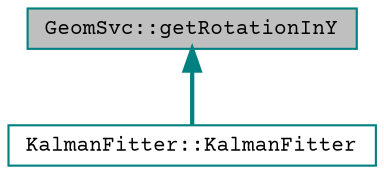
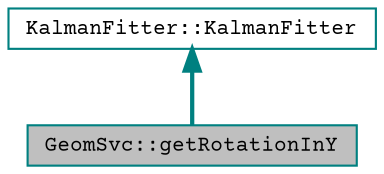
(192, 98) -> (192, 98)
